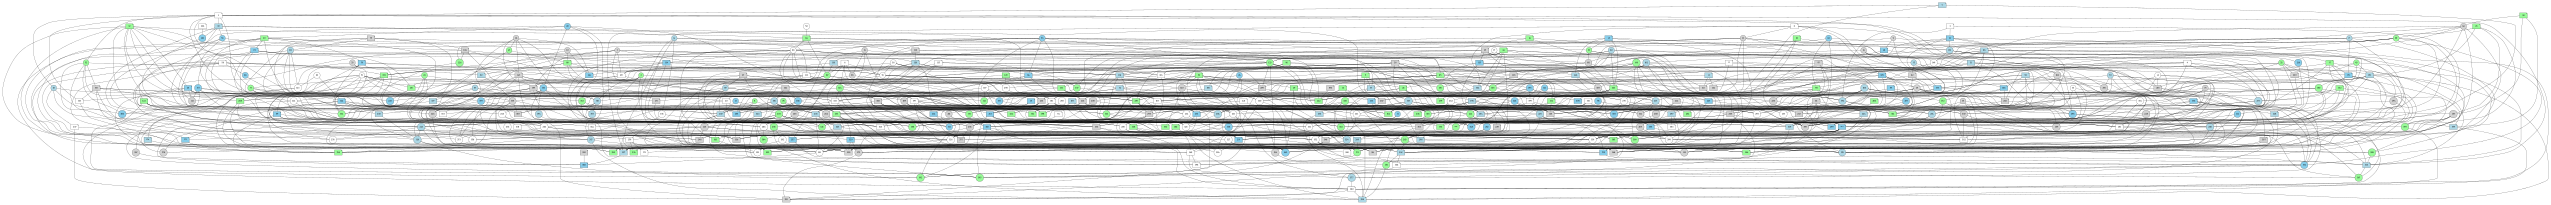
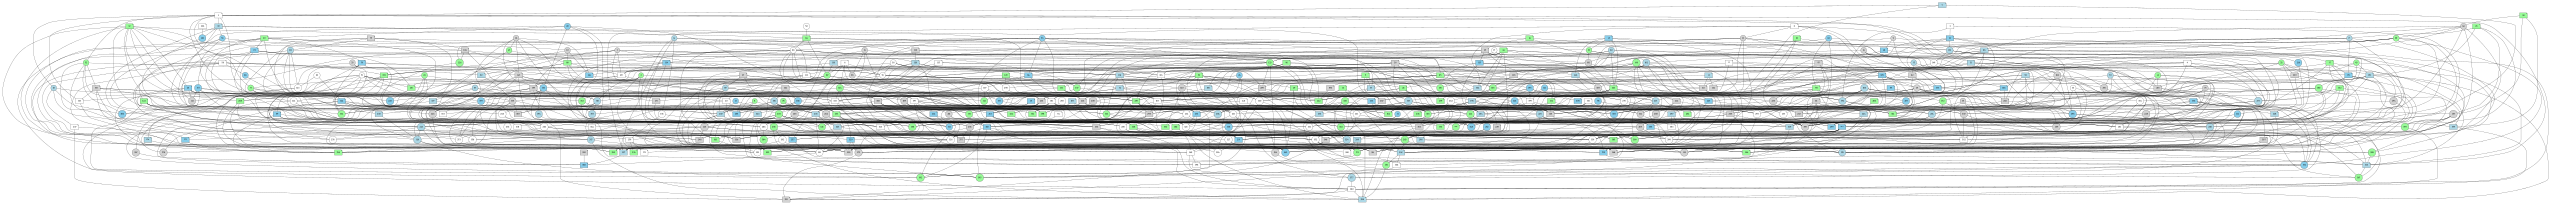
(2158, 75) -> (2158, 75)
